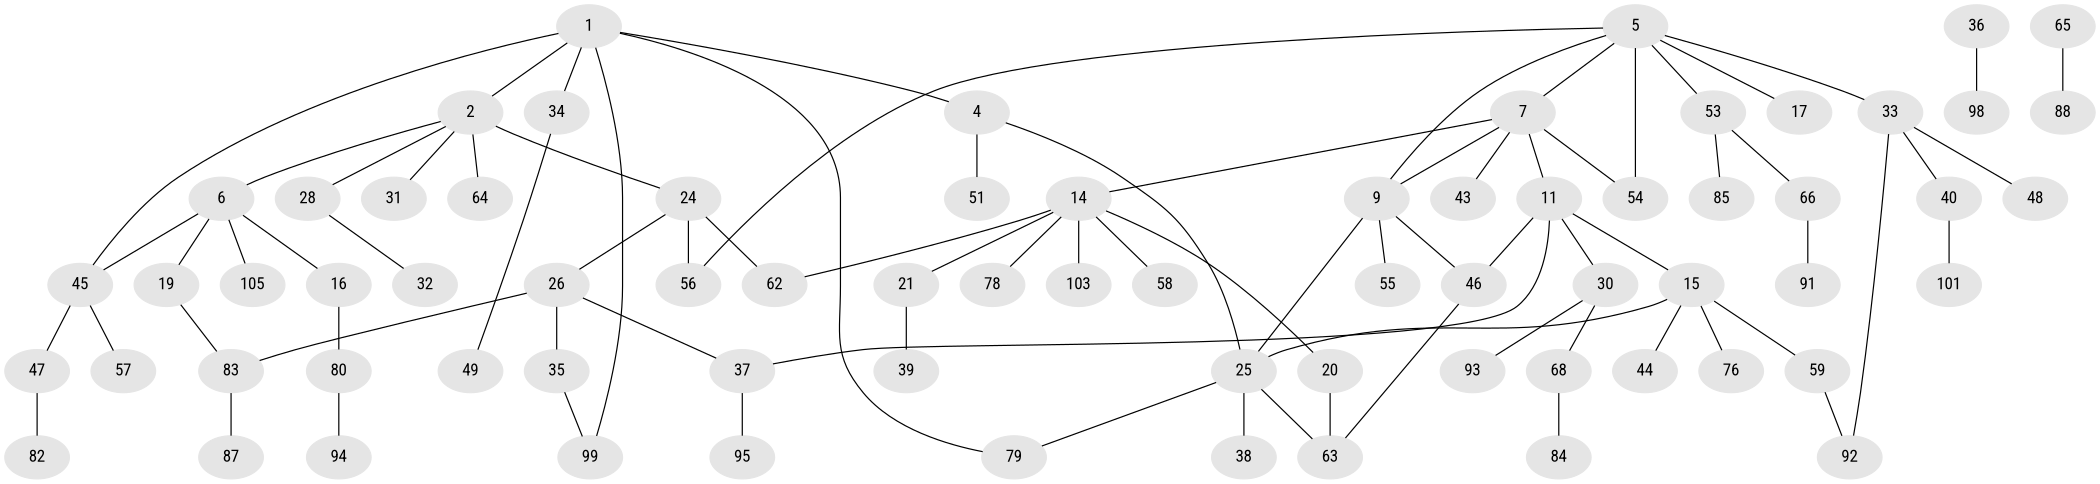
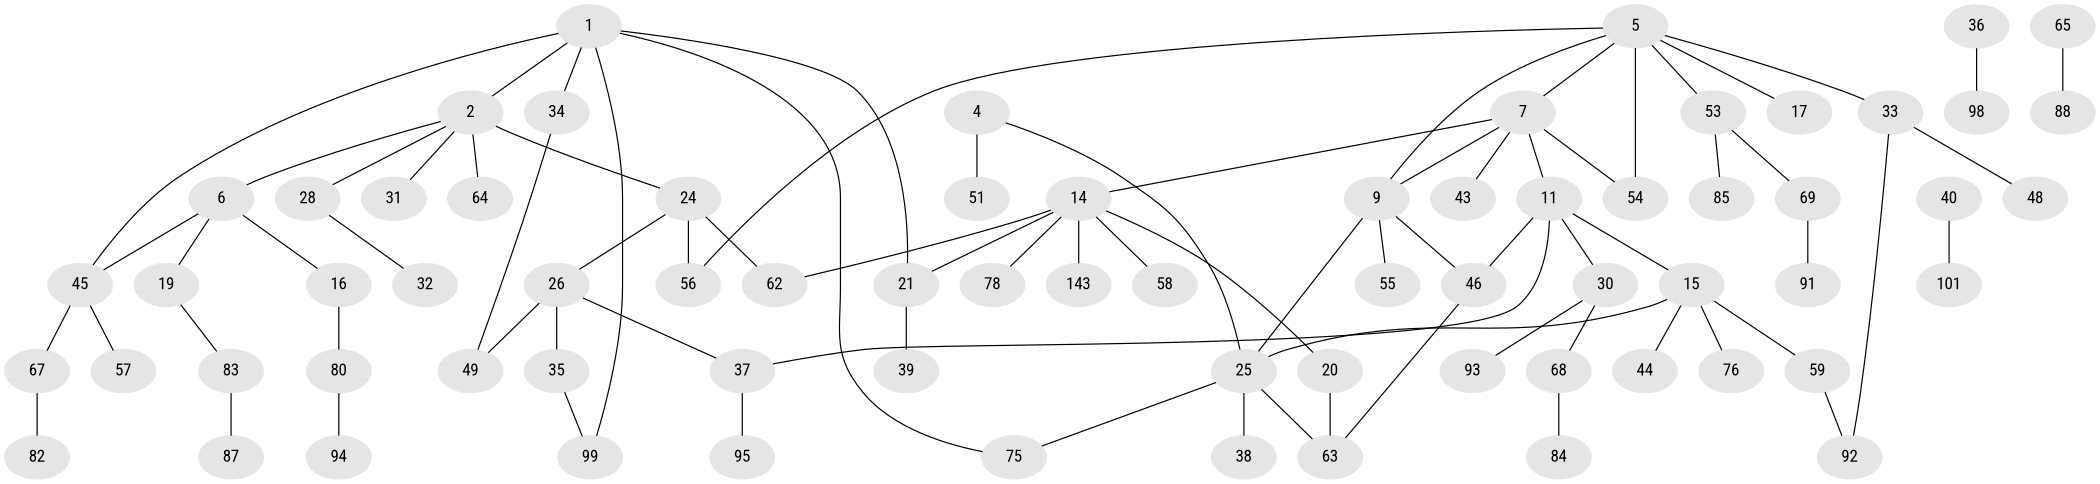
(785, 62) -> (831, 75)
(1920, 156) -> none
(1808, 199) -> (1808, 199)
(253, 285) -> none
(1079, 285) -> (1079, 285)
(393, 325) -> (514, 328)
(37, 371) -> (37, 371)
(1014, 457) -> (1014, 457)
